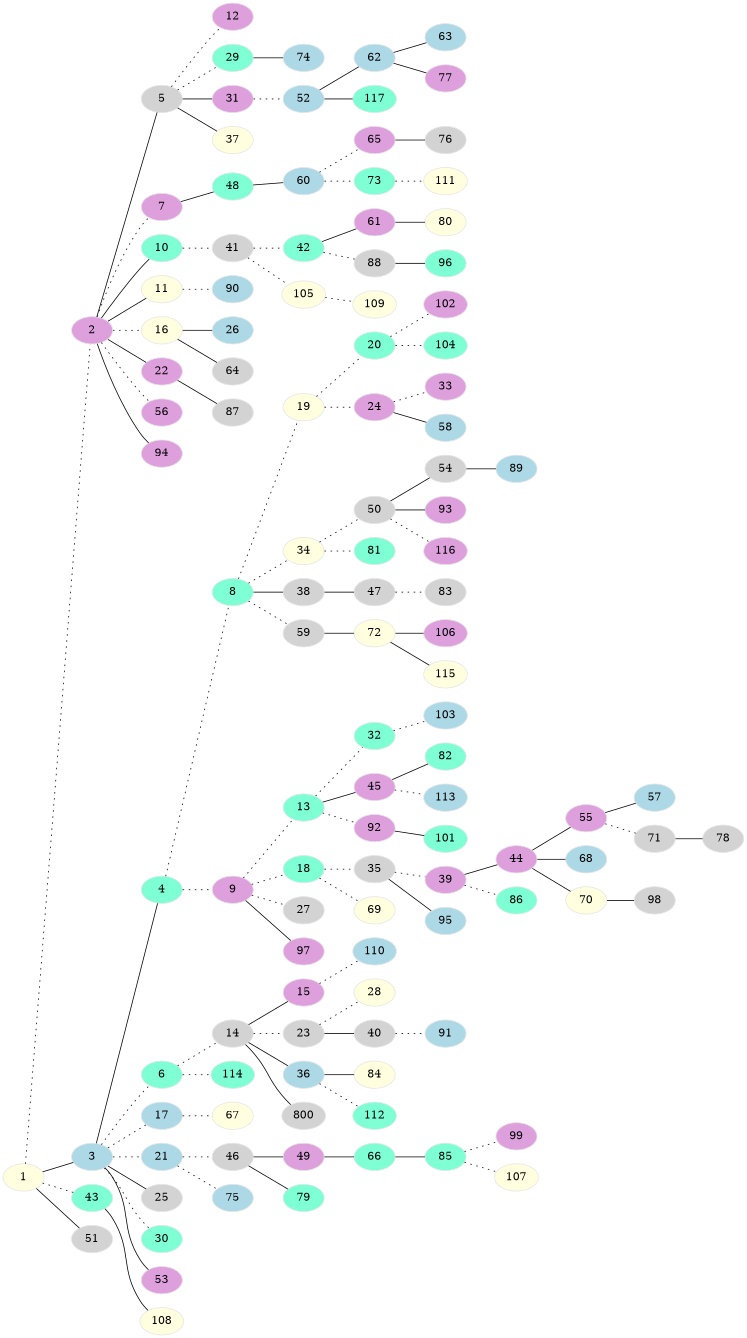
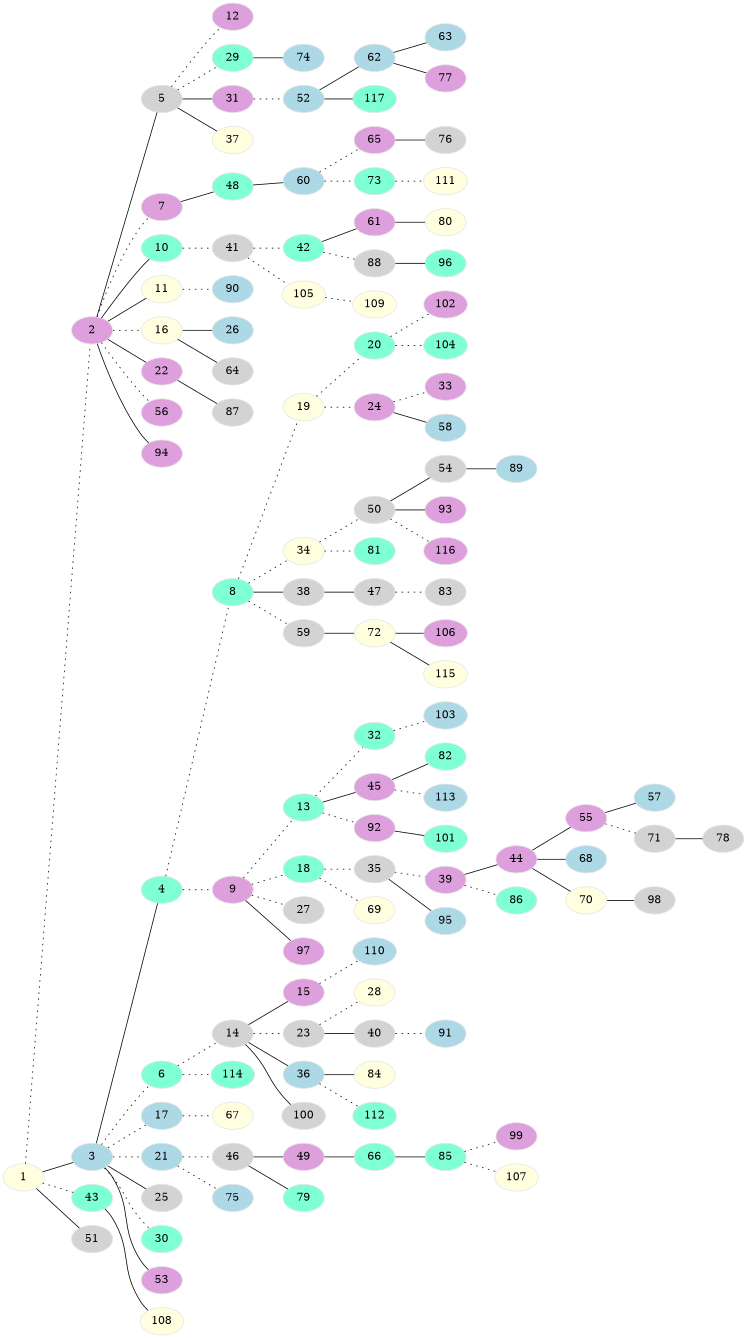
(304, 1116) -> (304, 1116)
